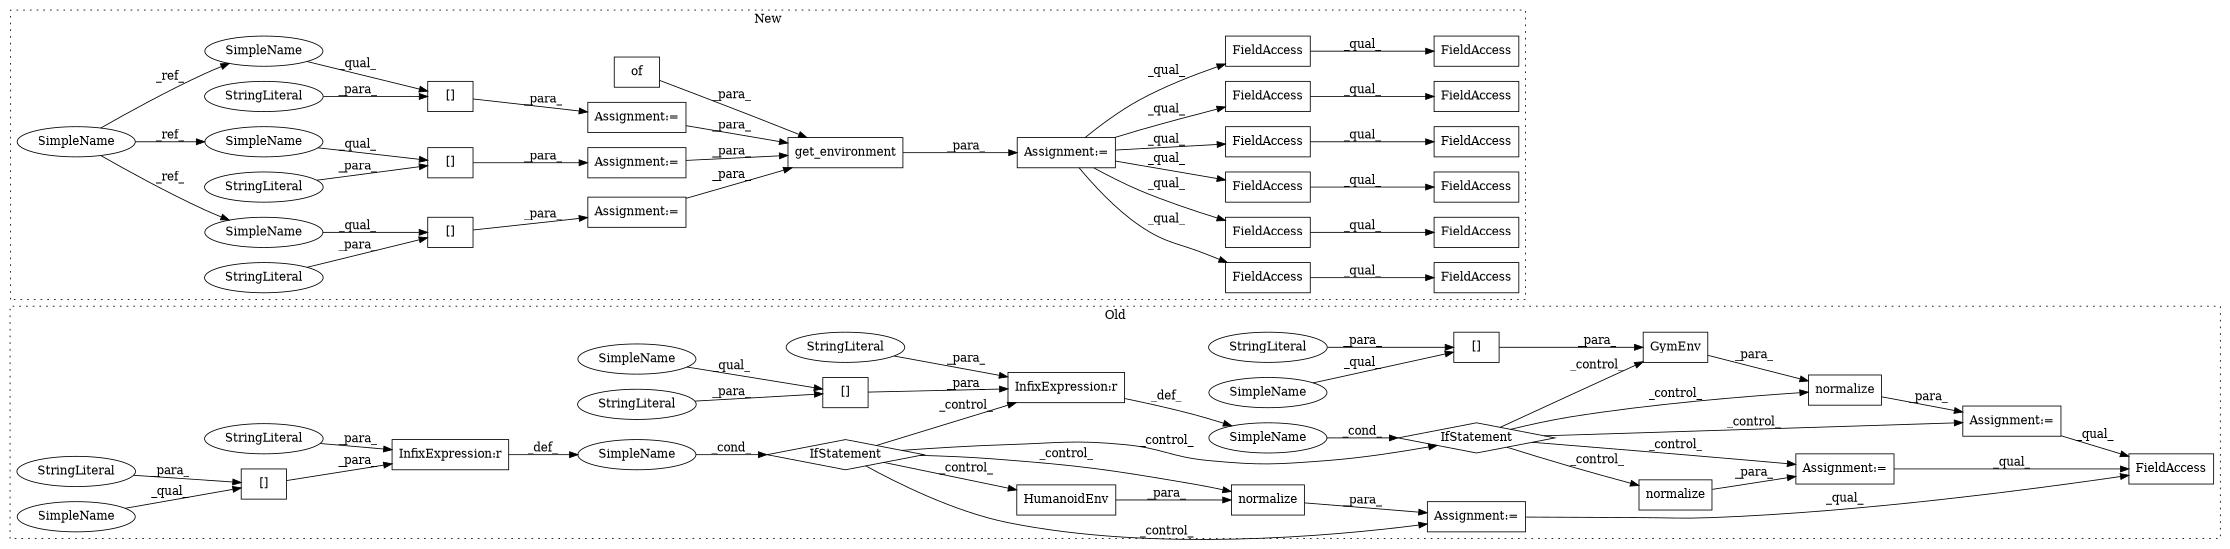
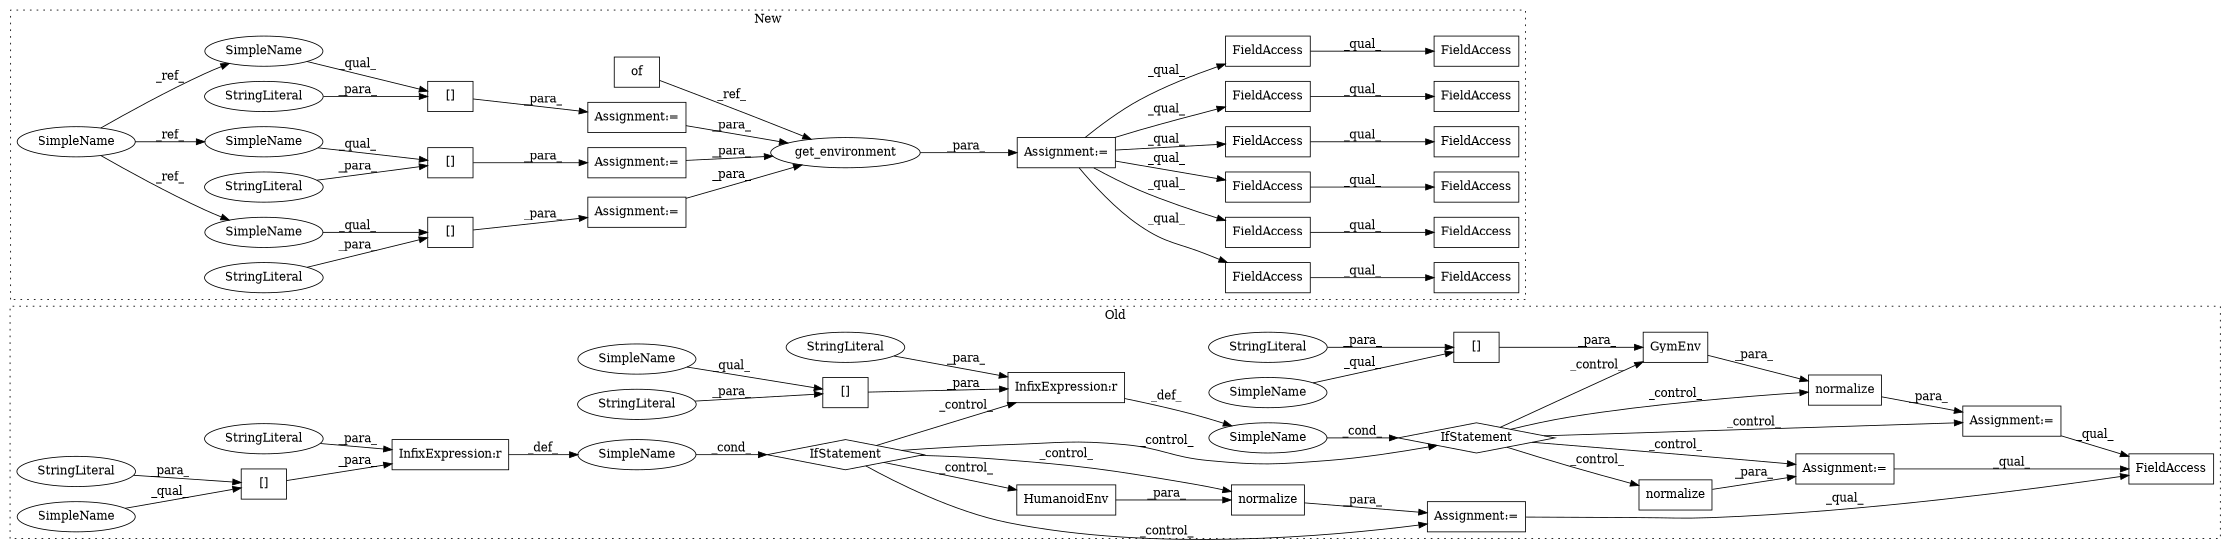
(732, 95) -> (732, 95)
(845, 153) -> (845, 153)
